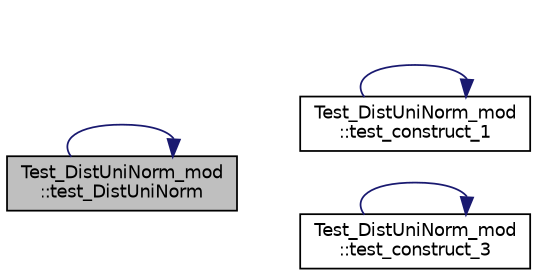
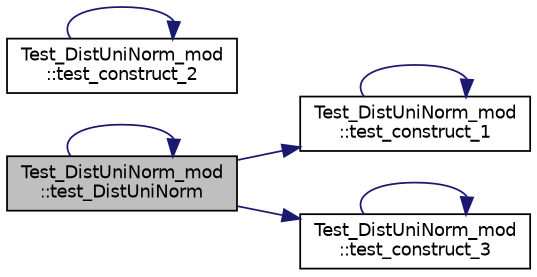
none -> (122, 66)
none -> (260, 155)
none -> (260, 211)
